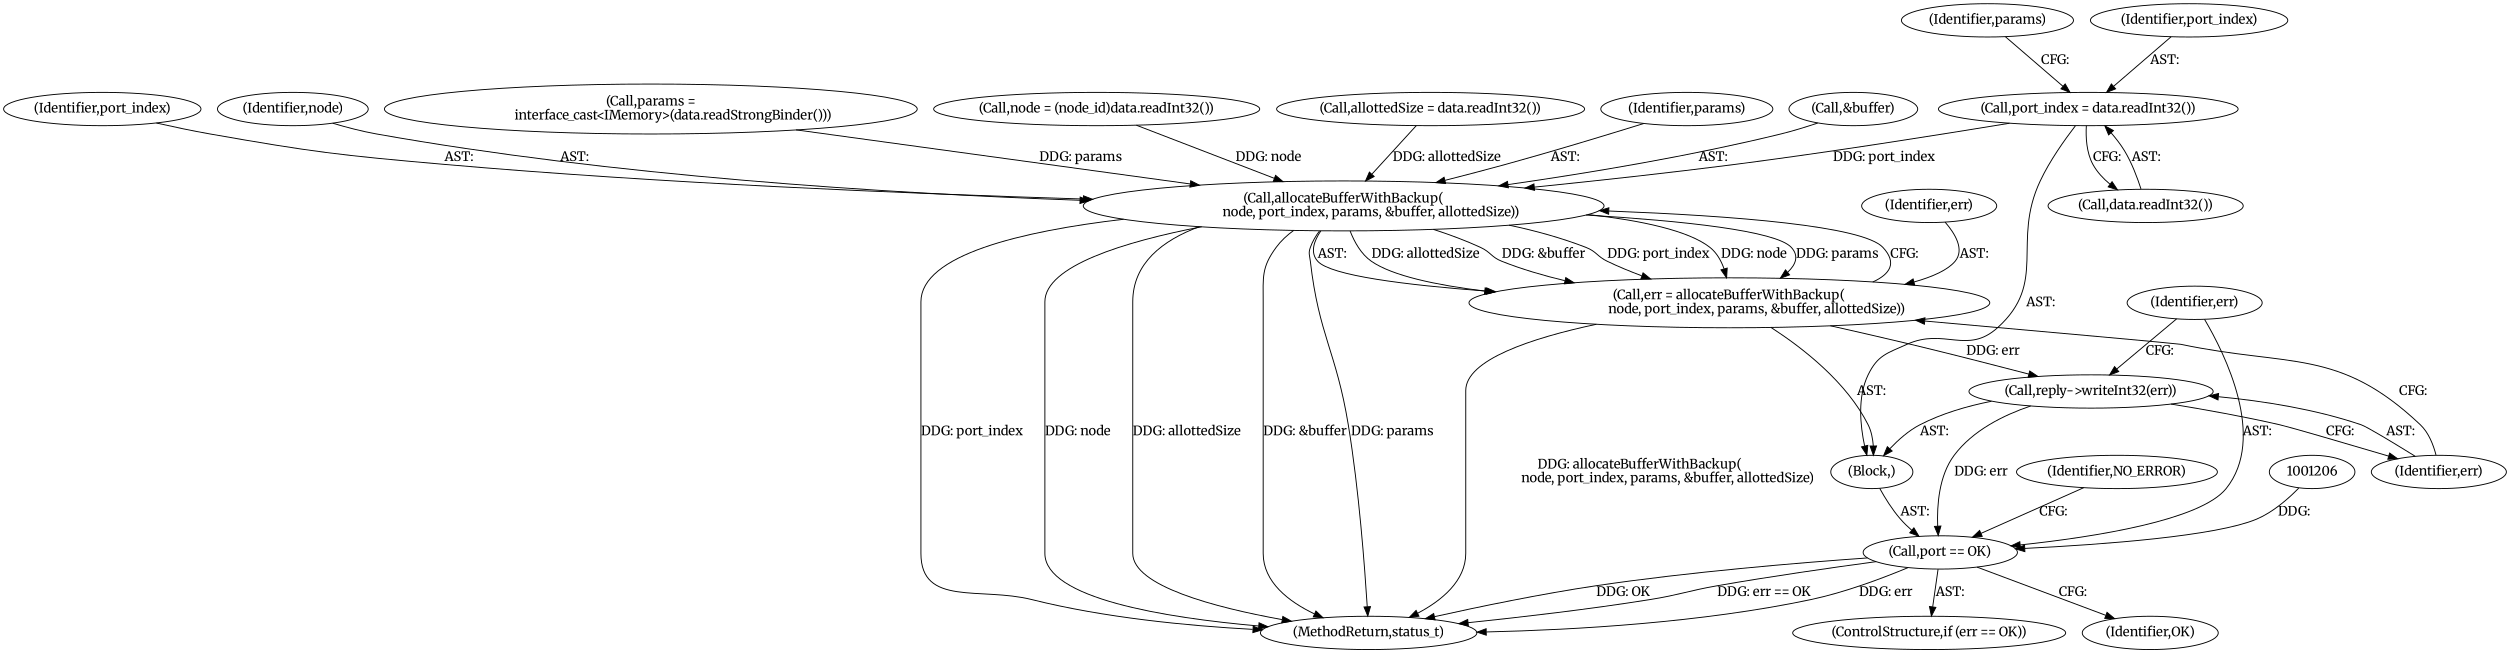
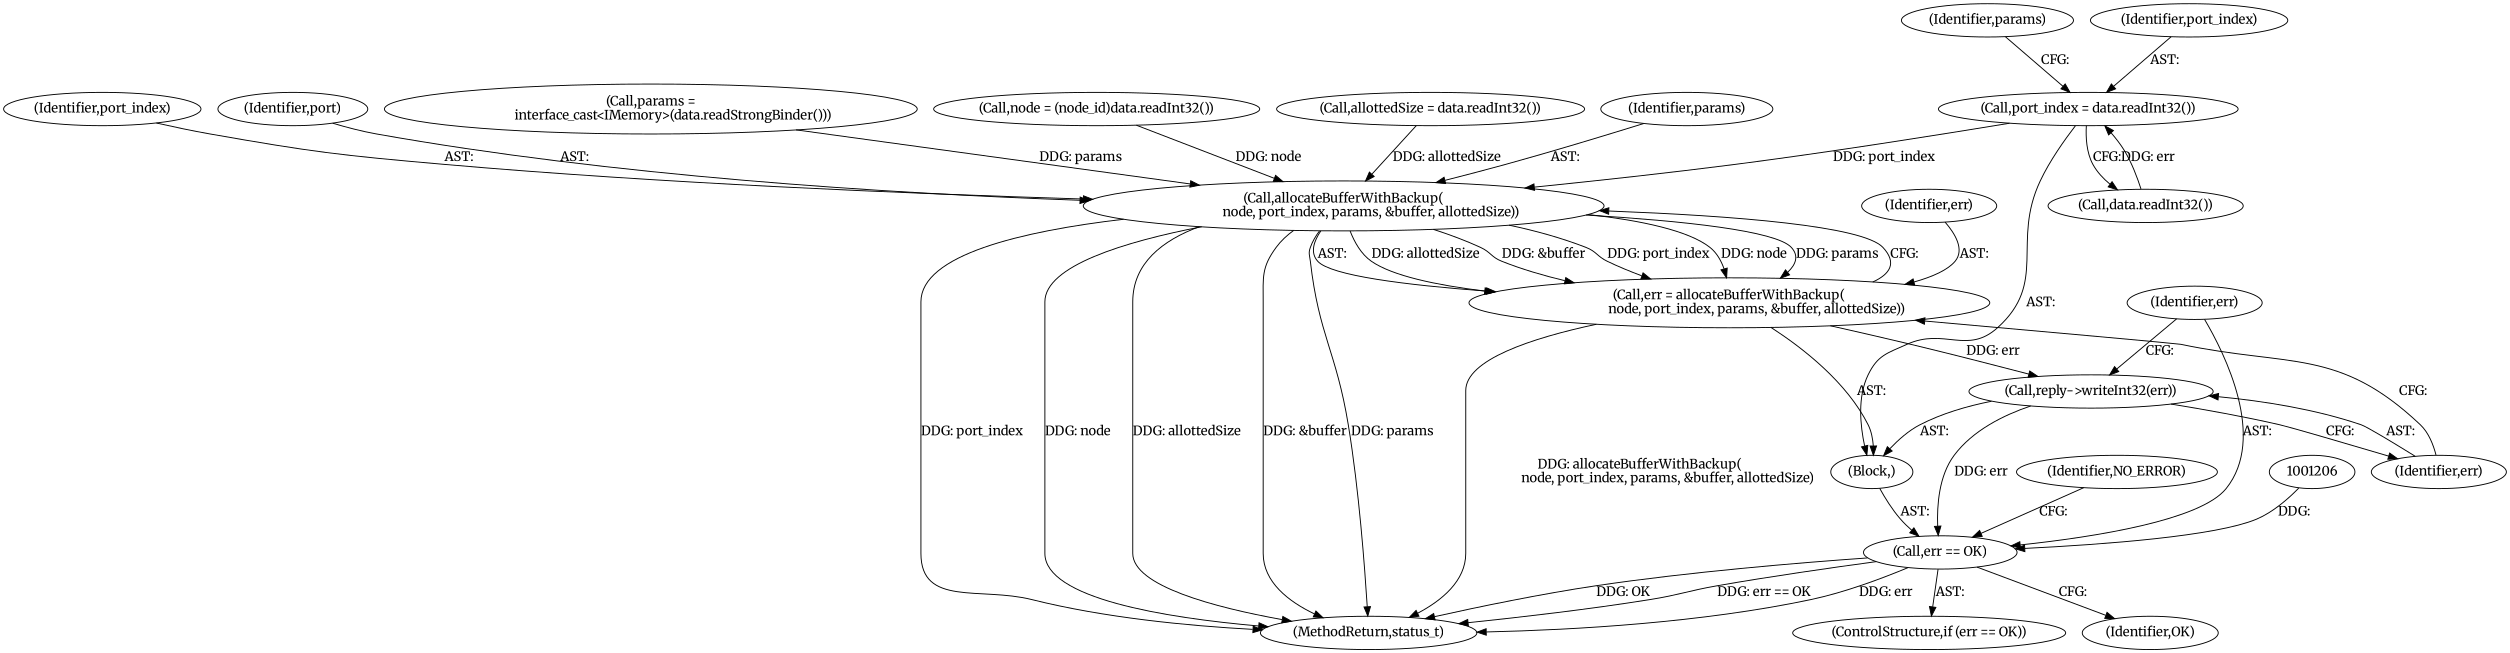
(293, 109) -> (293, 109)
(1853, 109) -> none
(2148, 157) -> (2148, 157)
(1940, 552) -> (1940, 552)
